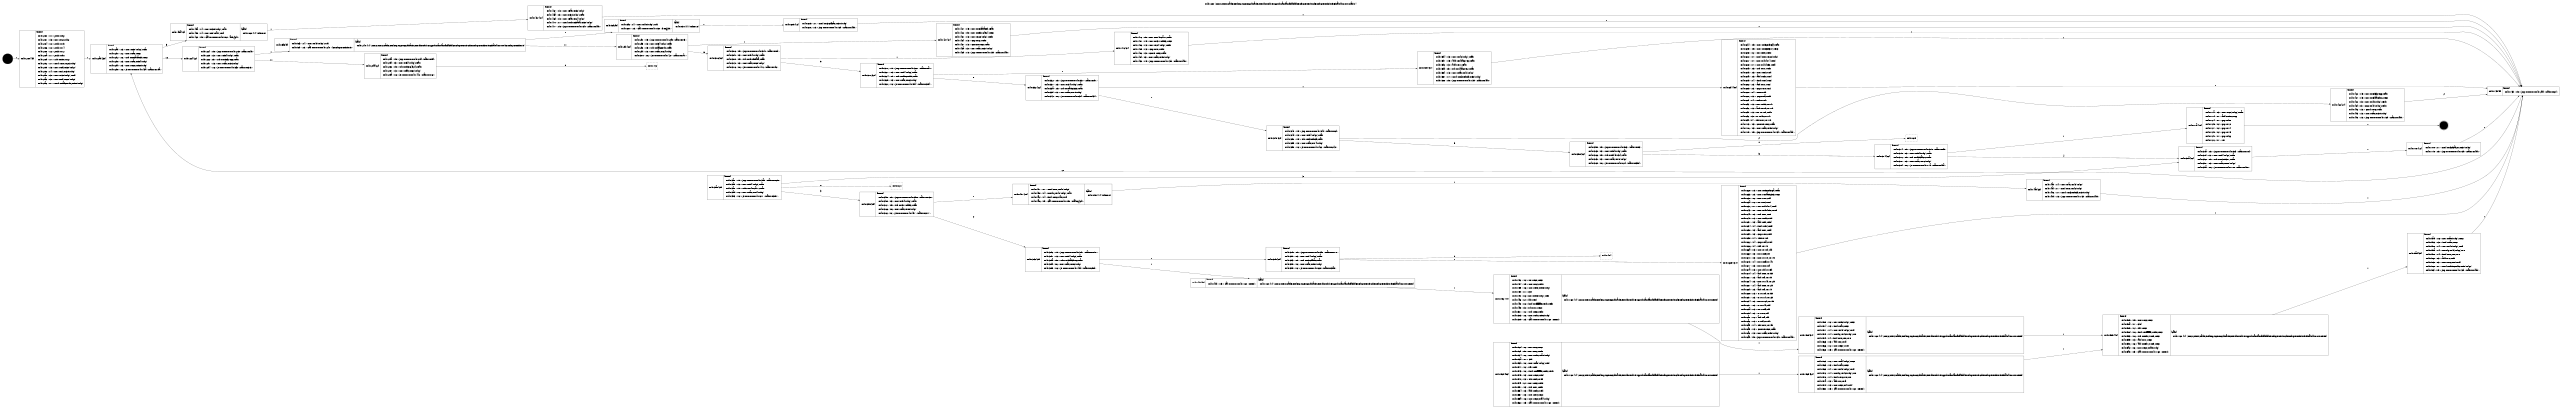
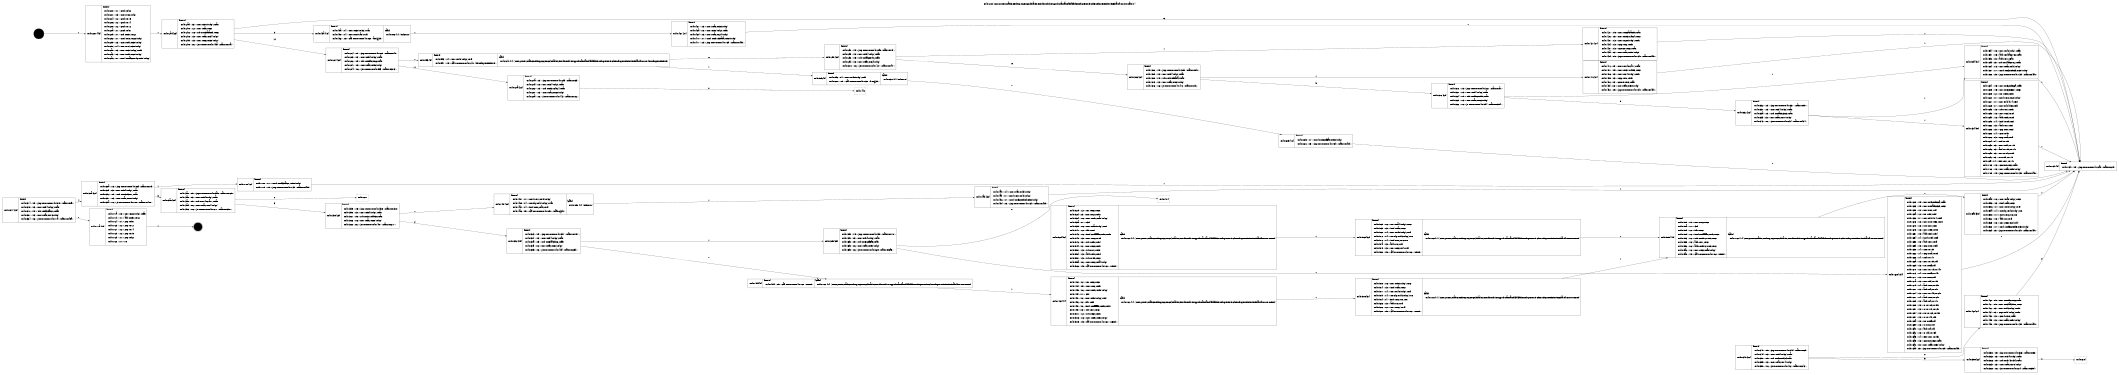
(1182, 113) -> (1897, 116)
(1758, 155) -> none
(1319, 172) -> (1209, 19)
(1480, 177) -> (157, 197)
